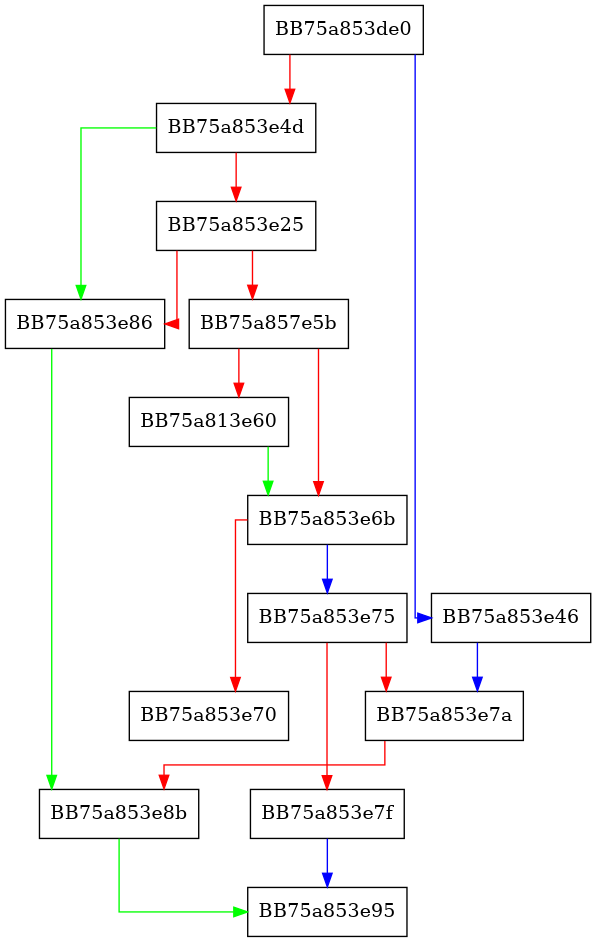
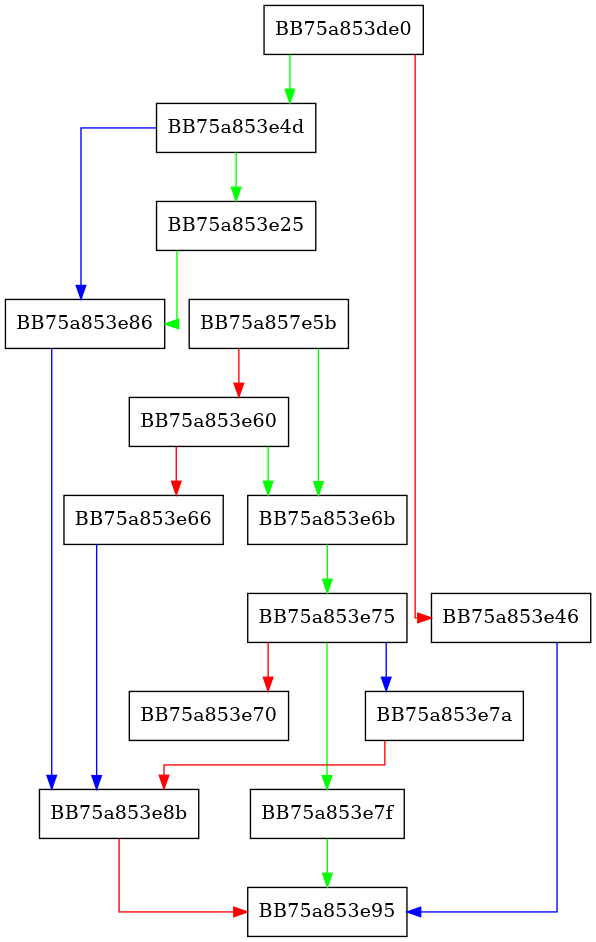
(290, 72) -> (290, 72)
(81, 169) -> (81, 169)
(236, 170) -> (236, 170)
(252, 268) -> none
(177, 288) -> (177, 288)
(415, 338) -> (415, 338)
(318, 415) -> (318, 415)
(209, 422) -> (209, 422)
none -> (144, 520)
(52, 562) -> (52, 562)
(327, 562) -> (327, 562)
(235, 593) -> (268, 660)
(386, 660) -> (386, 660)
(477, 660) -> (557, 845)
(327, 709) -> (327, 709)
(327, 856) -> (327, 856)
(140, 912) -> (140, 912)
